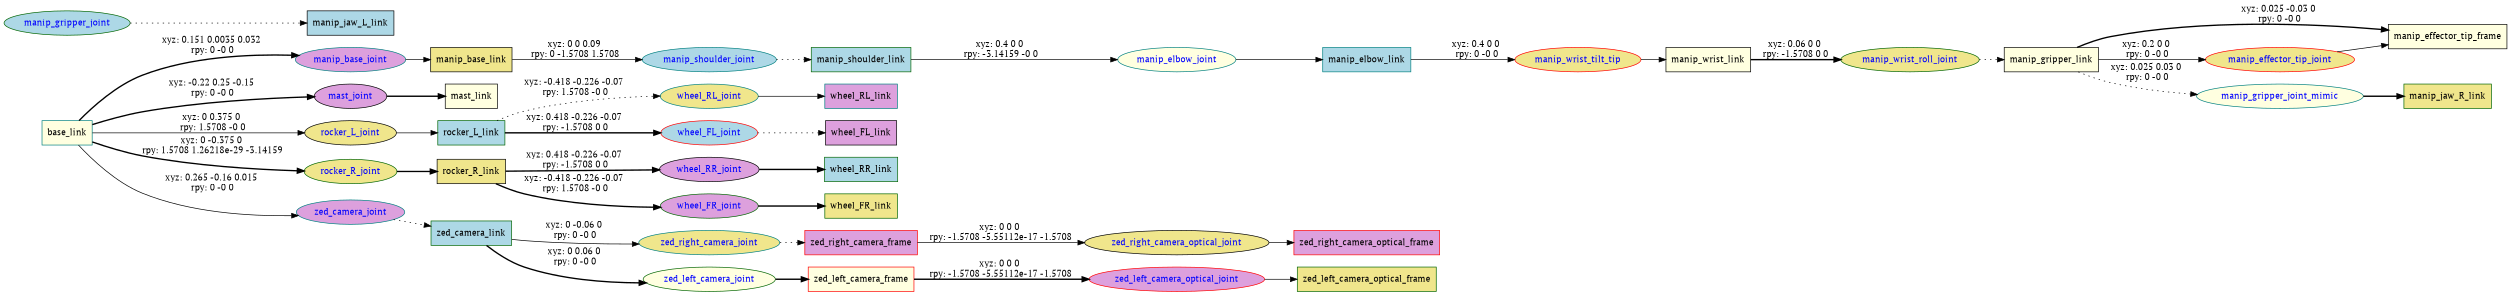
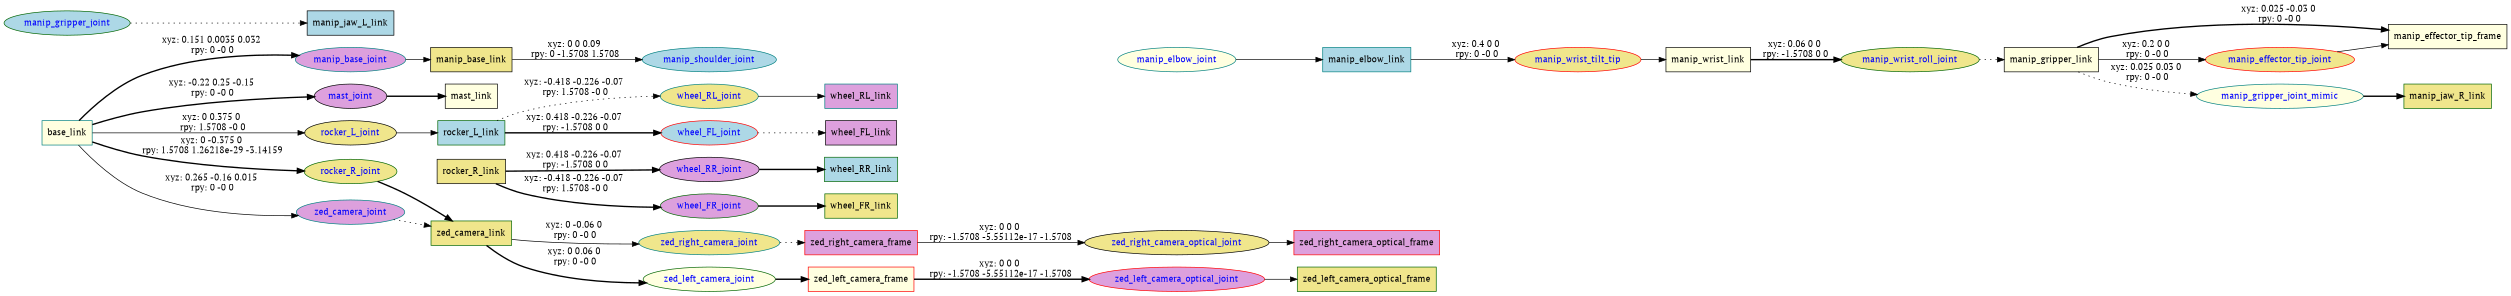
(861, 60) -> none
(414, 171) -> (413, 198)
(471, 233) -> (471, 233)
